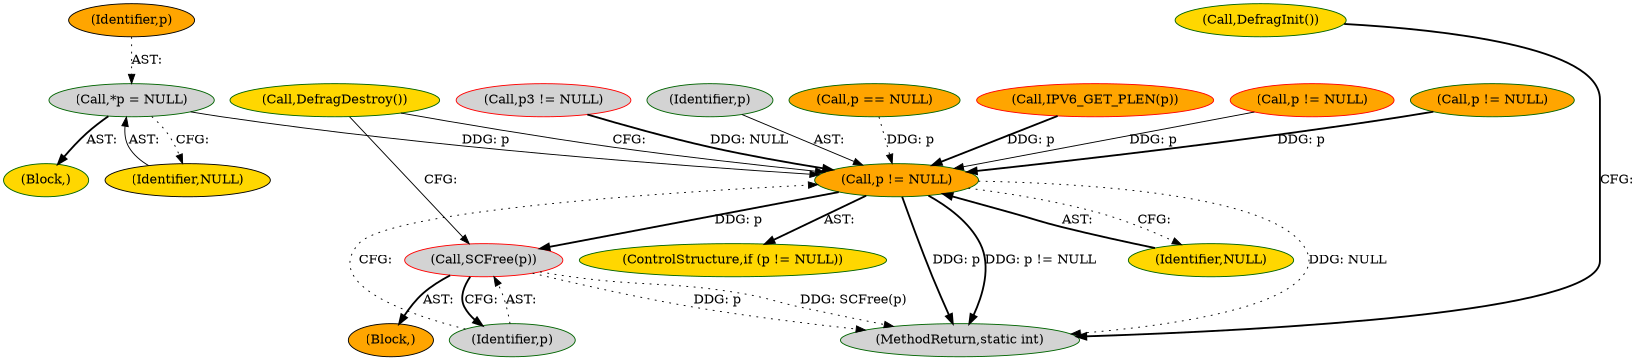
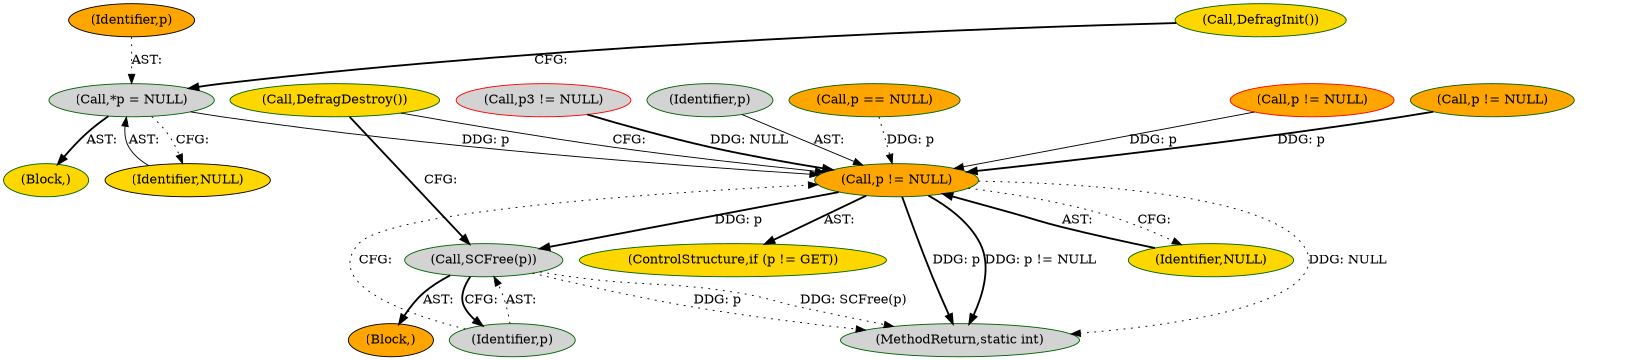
(1095, 100) -> none
(406, 177) -> (406, 177)
(484, 260) -> (484, 260)
(733, 260) -> (733, 260)
(1566, 286) -> (687, 44)
